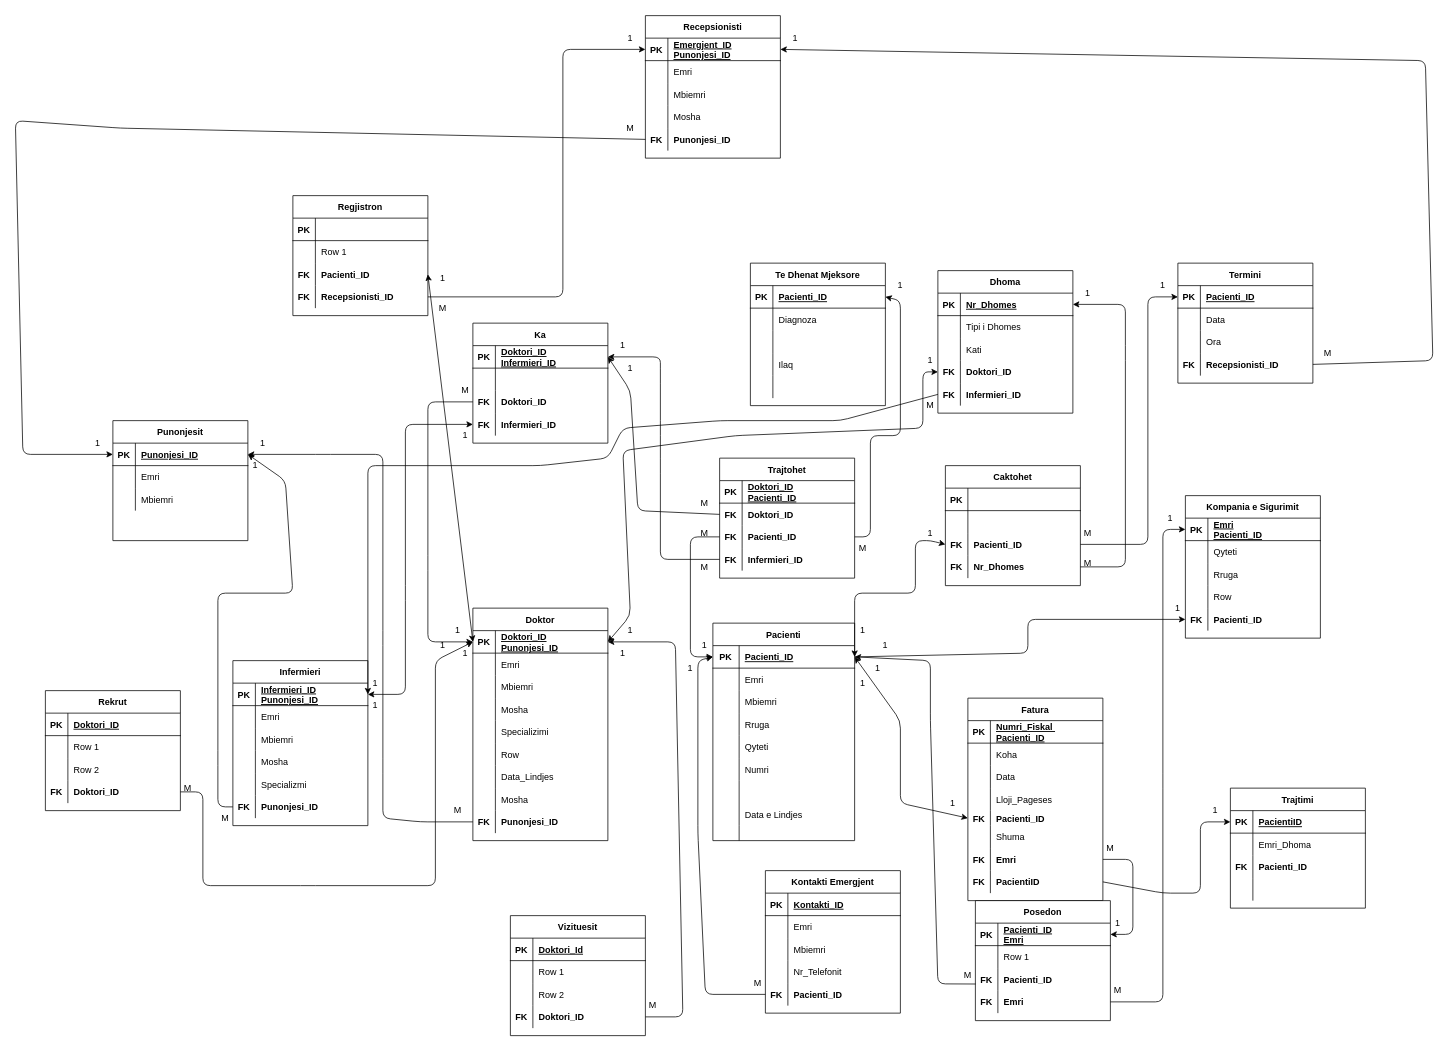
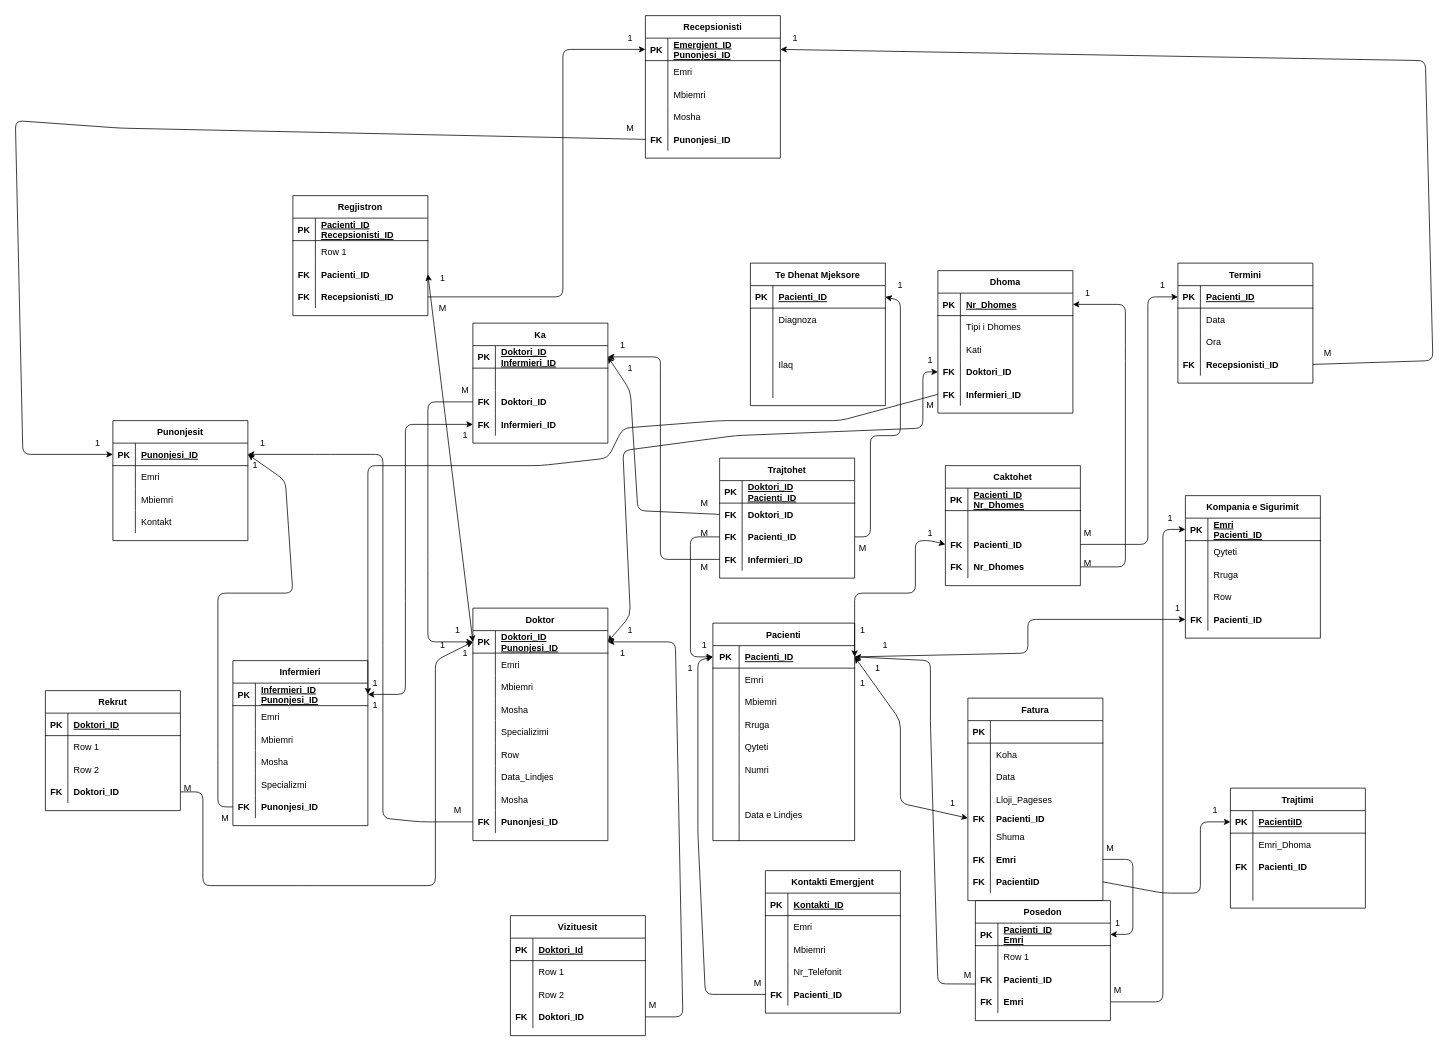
none -> (372, 229)
none -> (1024, 499)
none -> (192, 522)
(1047, 732) -> none
